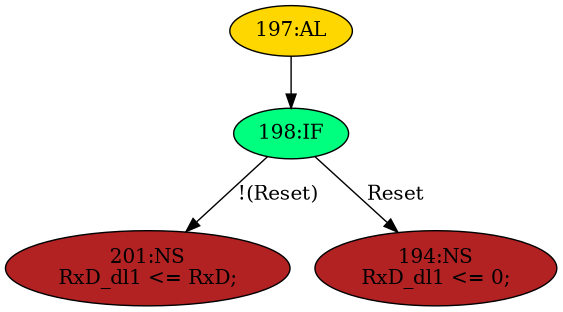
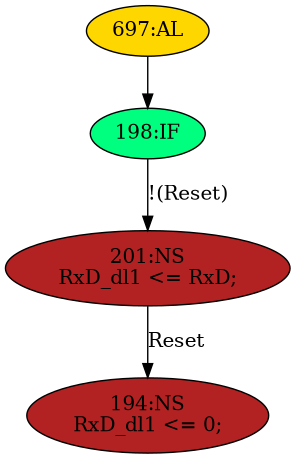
(291, 31) -> (148, 31)
(351, 190) -> (148, 335)
